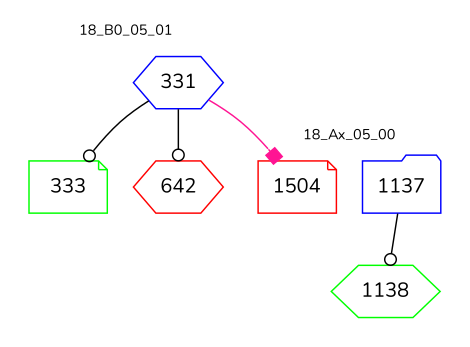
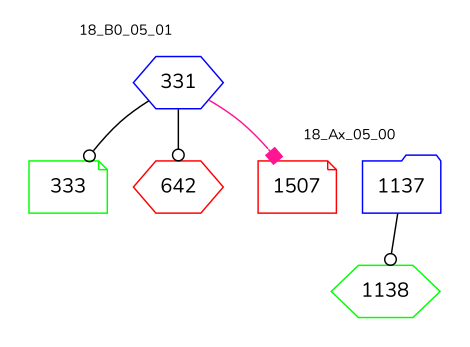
(297, 187) -> (297, 187)
